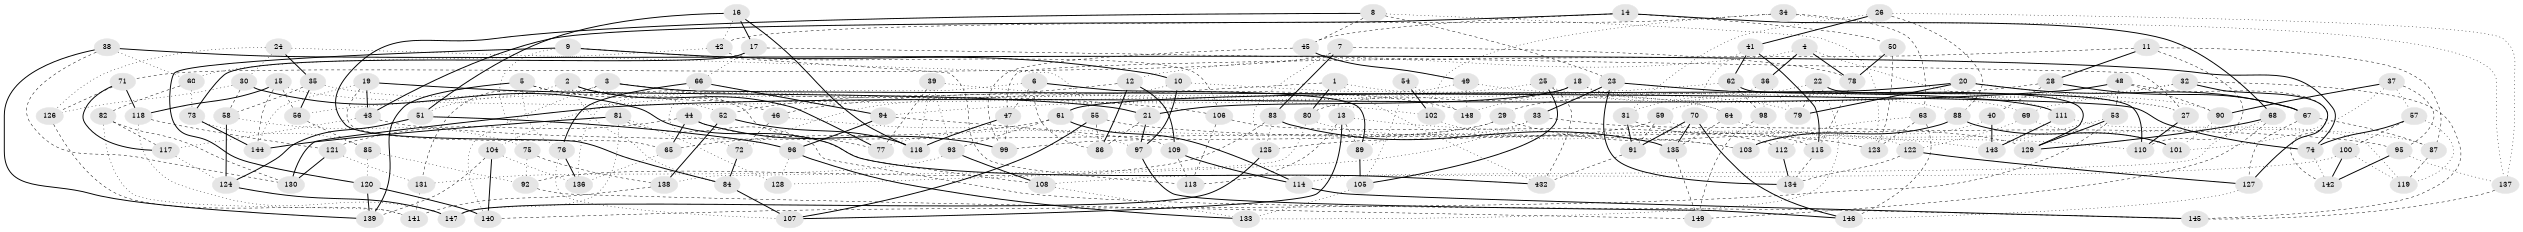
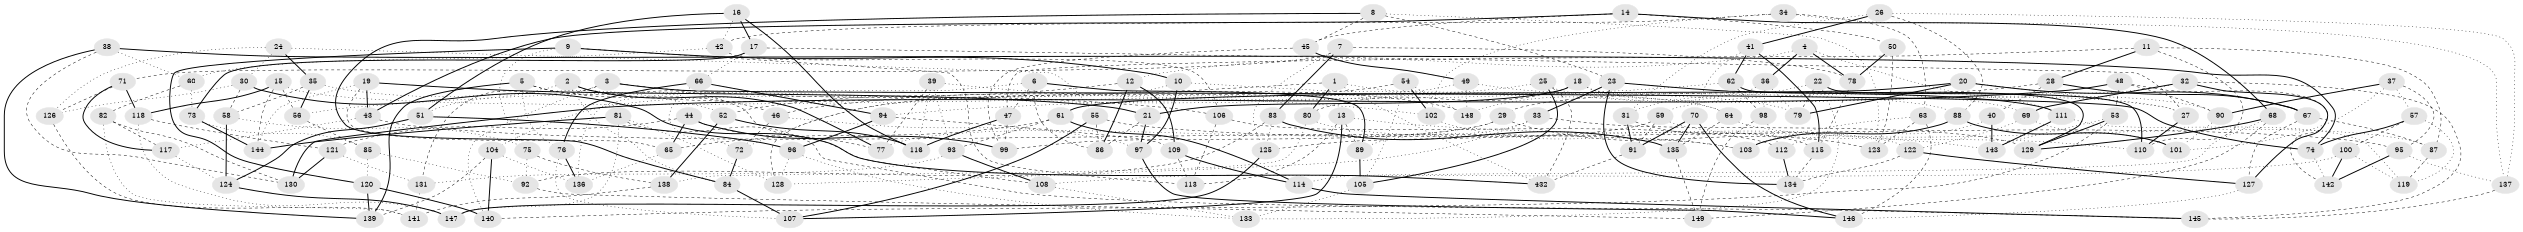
none -> (1062, 95)
(2104, 96) -> (2104, 96)
(1015, 201) -> (1015, 201)
